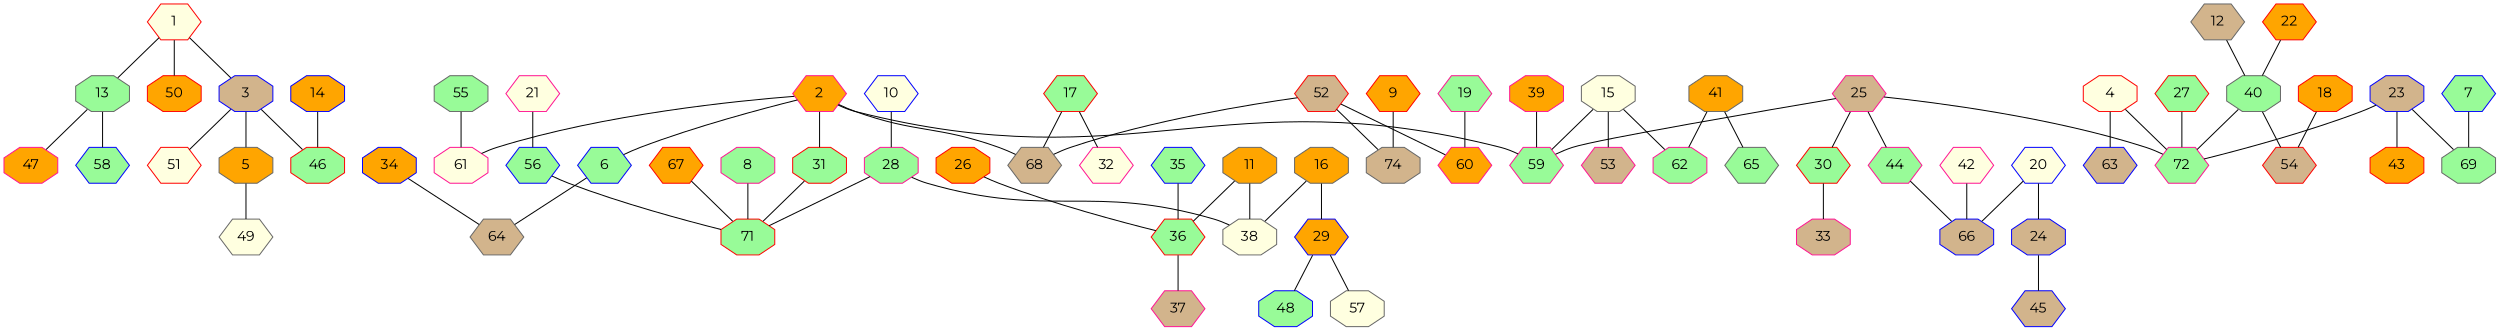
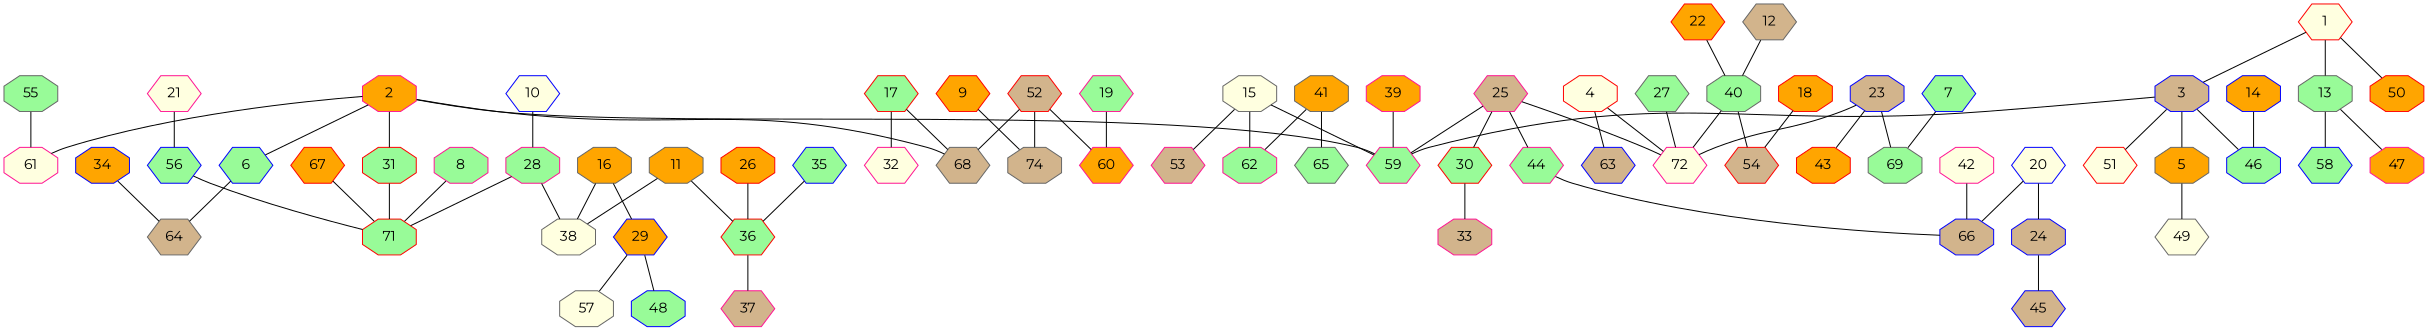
(820, 94) -> (389, 94)
(2182, 94) -> (1662, 94)
none -> (1781, 115)
(318, 165) -> (2254, 165)
(1967, 165) -> (1967, 165)
(2182, 165) -> (1680, 165)
